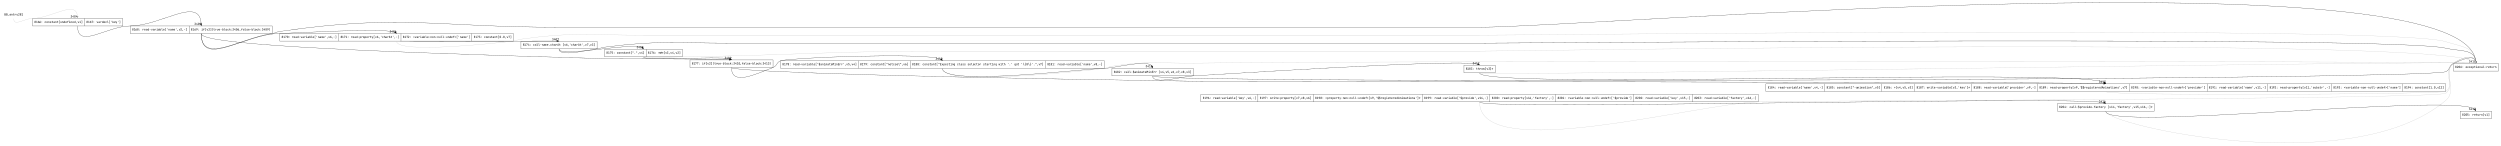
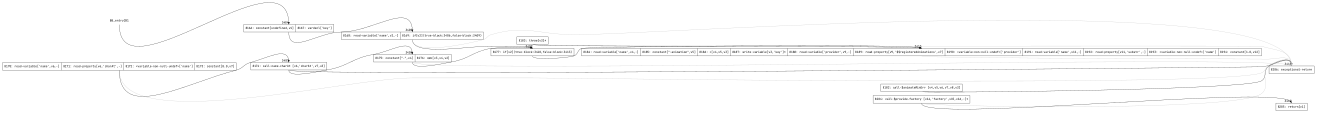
(46, 16) -> (203, 25)
(1339, 27) -> (853, 23)
(292, 33) -> none
(942, 65) -> none
(1314, 69) -> none
(1480, 98) -> none
